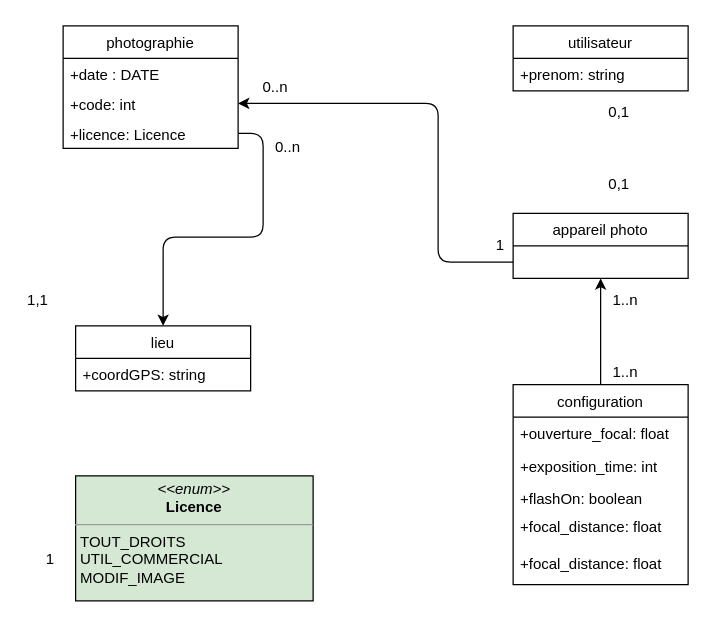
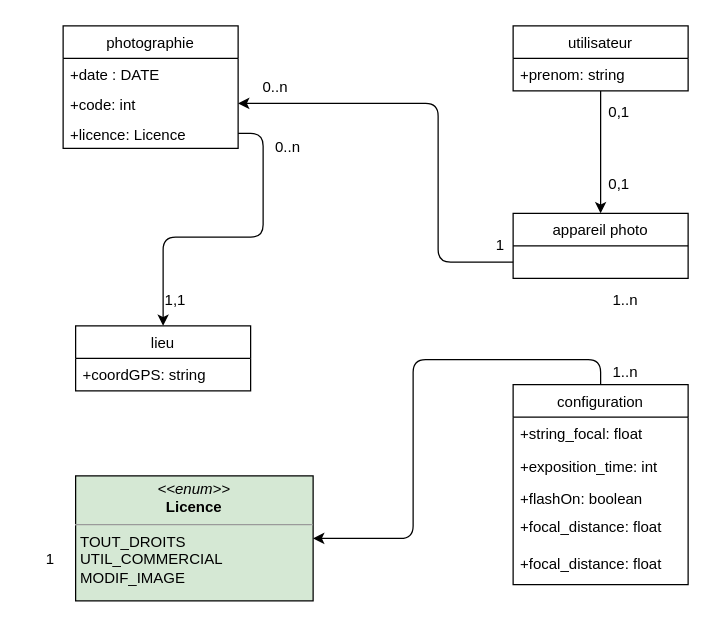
none -> (601, 150)
(38, 301) -> (176, 301)
(601, 328) -> (413, 401)
(609, 434) -> (594, 434)
